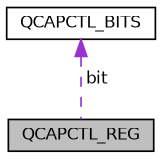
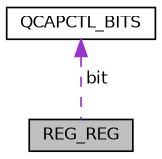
(81, 135) -> (81, 135)
